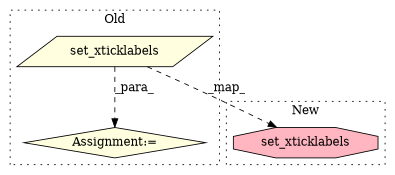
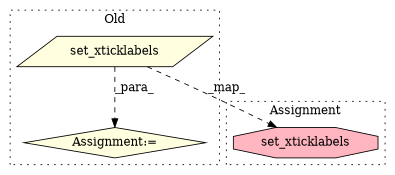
(306, 111) -> (306, 111)
